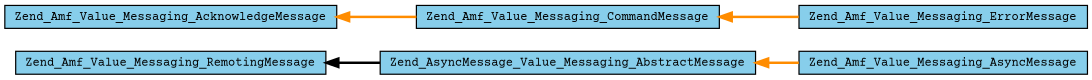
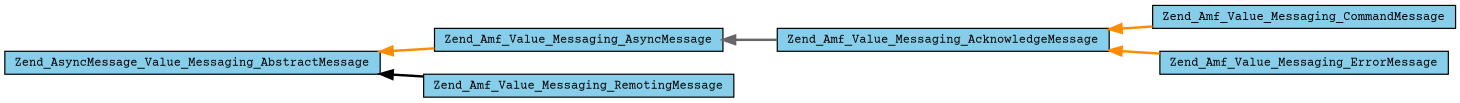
(765, 17) -> (1141, 52)
none -> (756, 40)
(359, 63) -> (408, 76)
